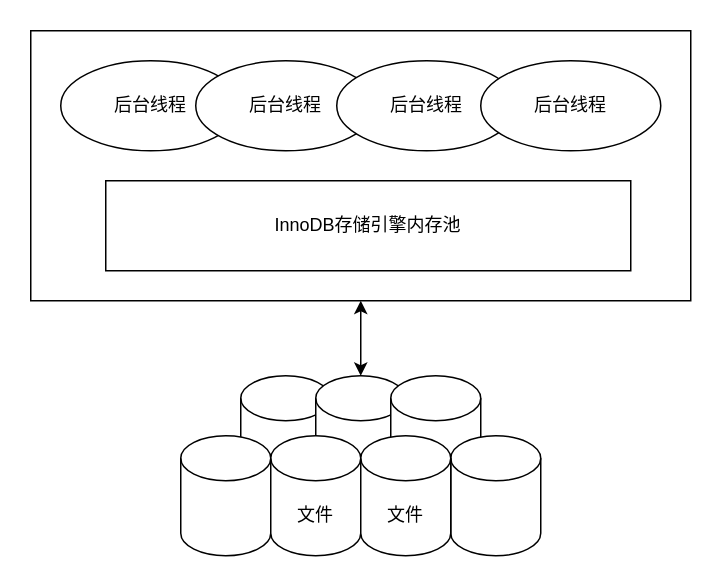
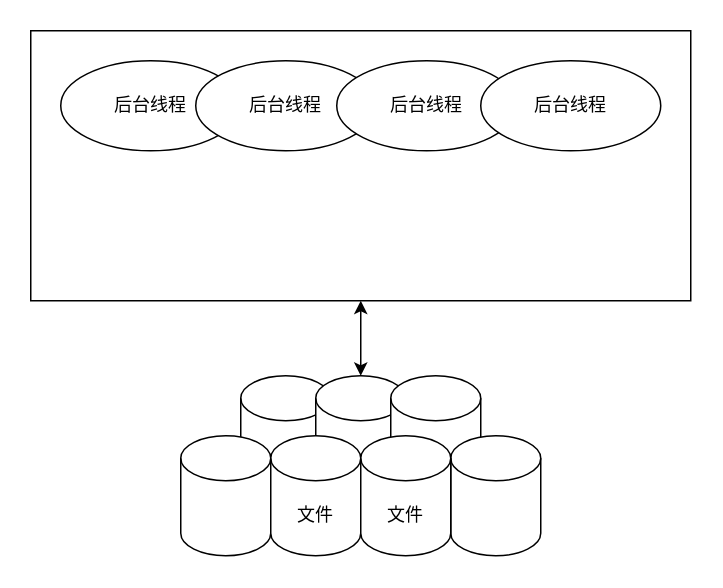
(368, 226) -> none
